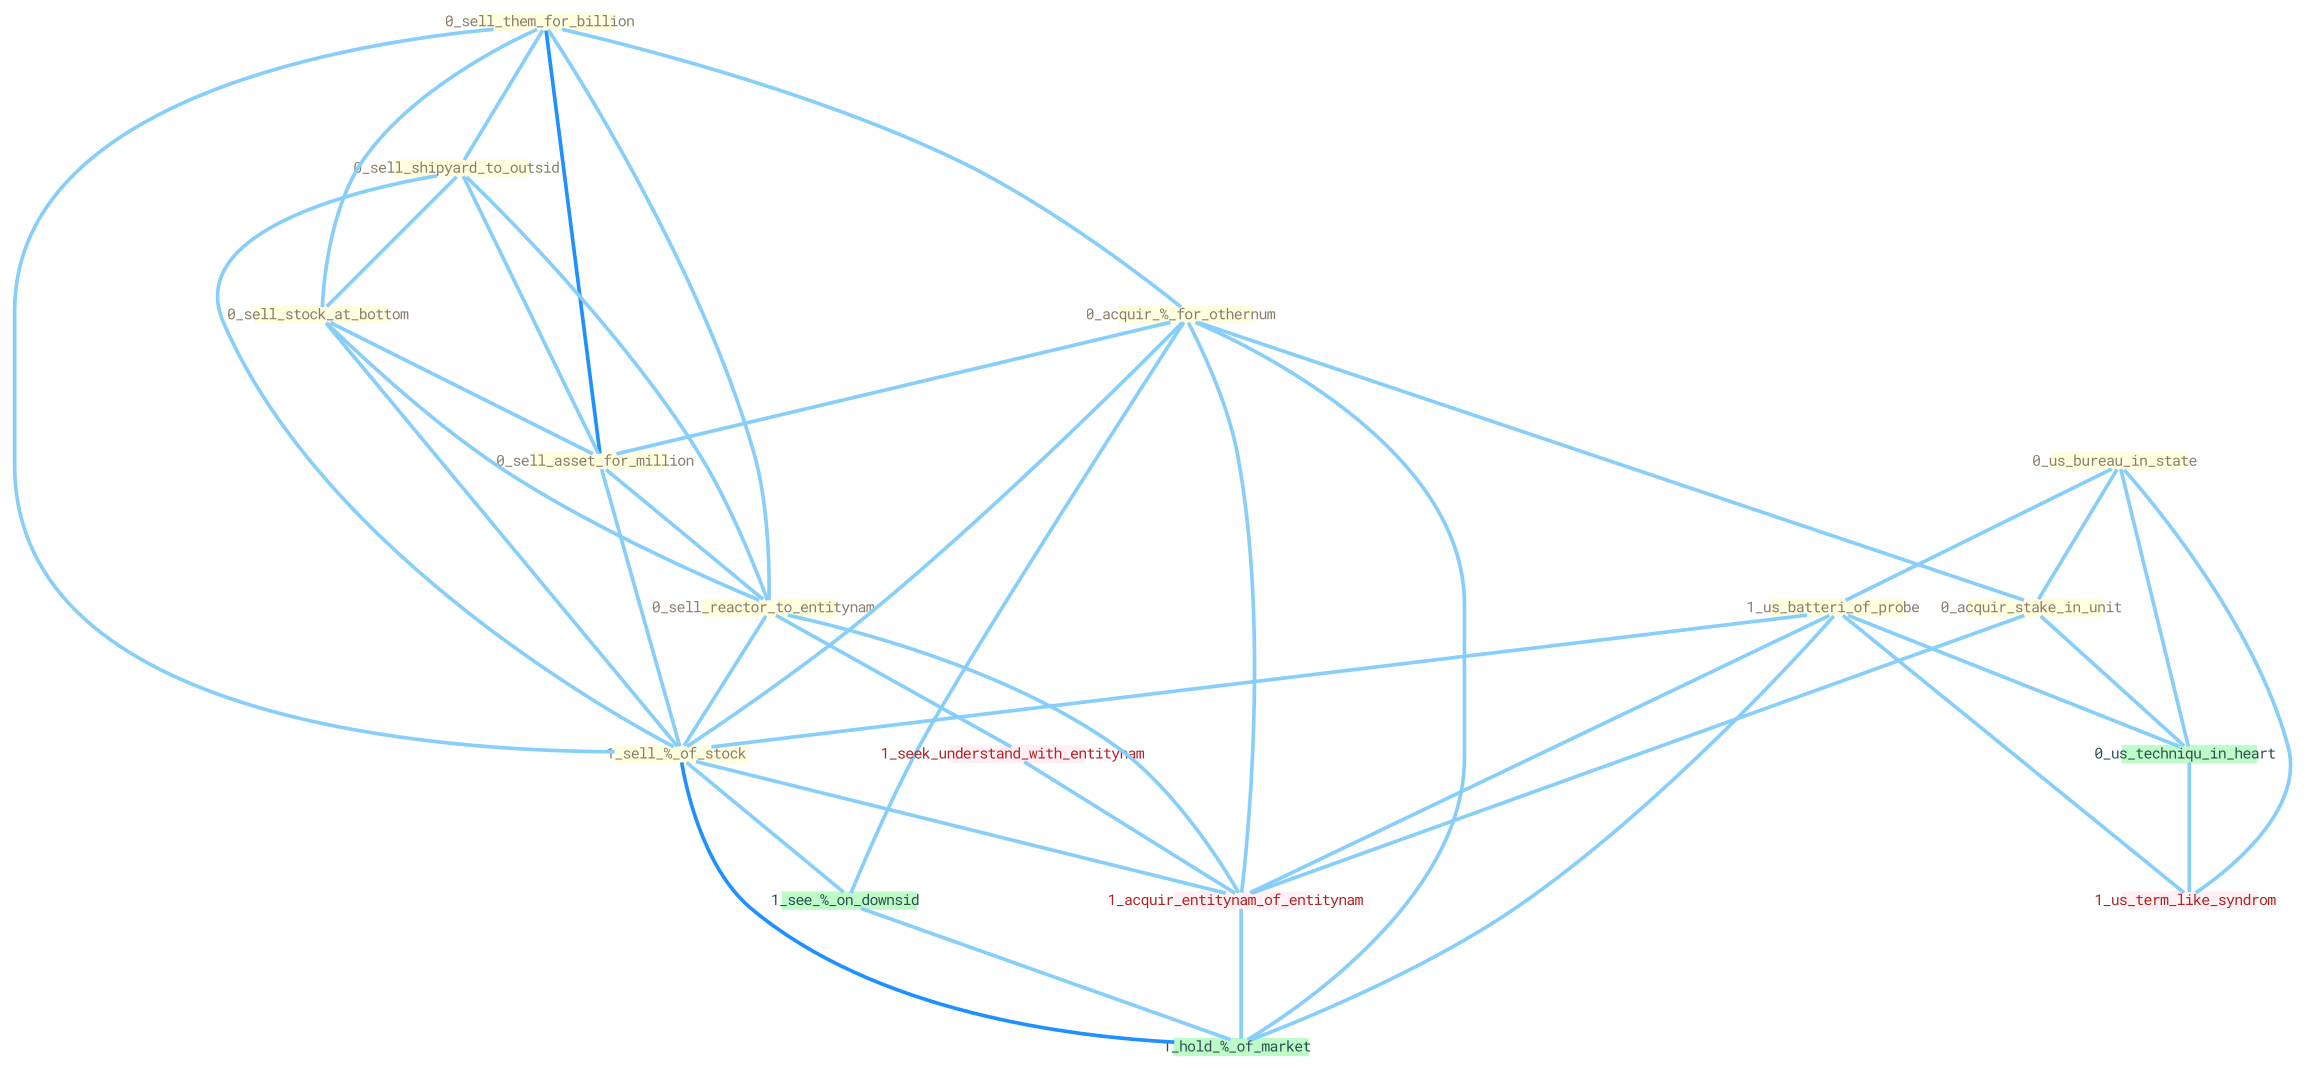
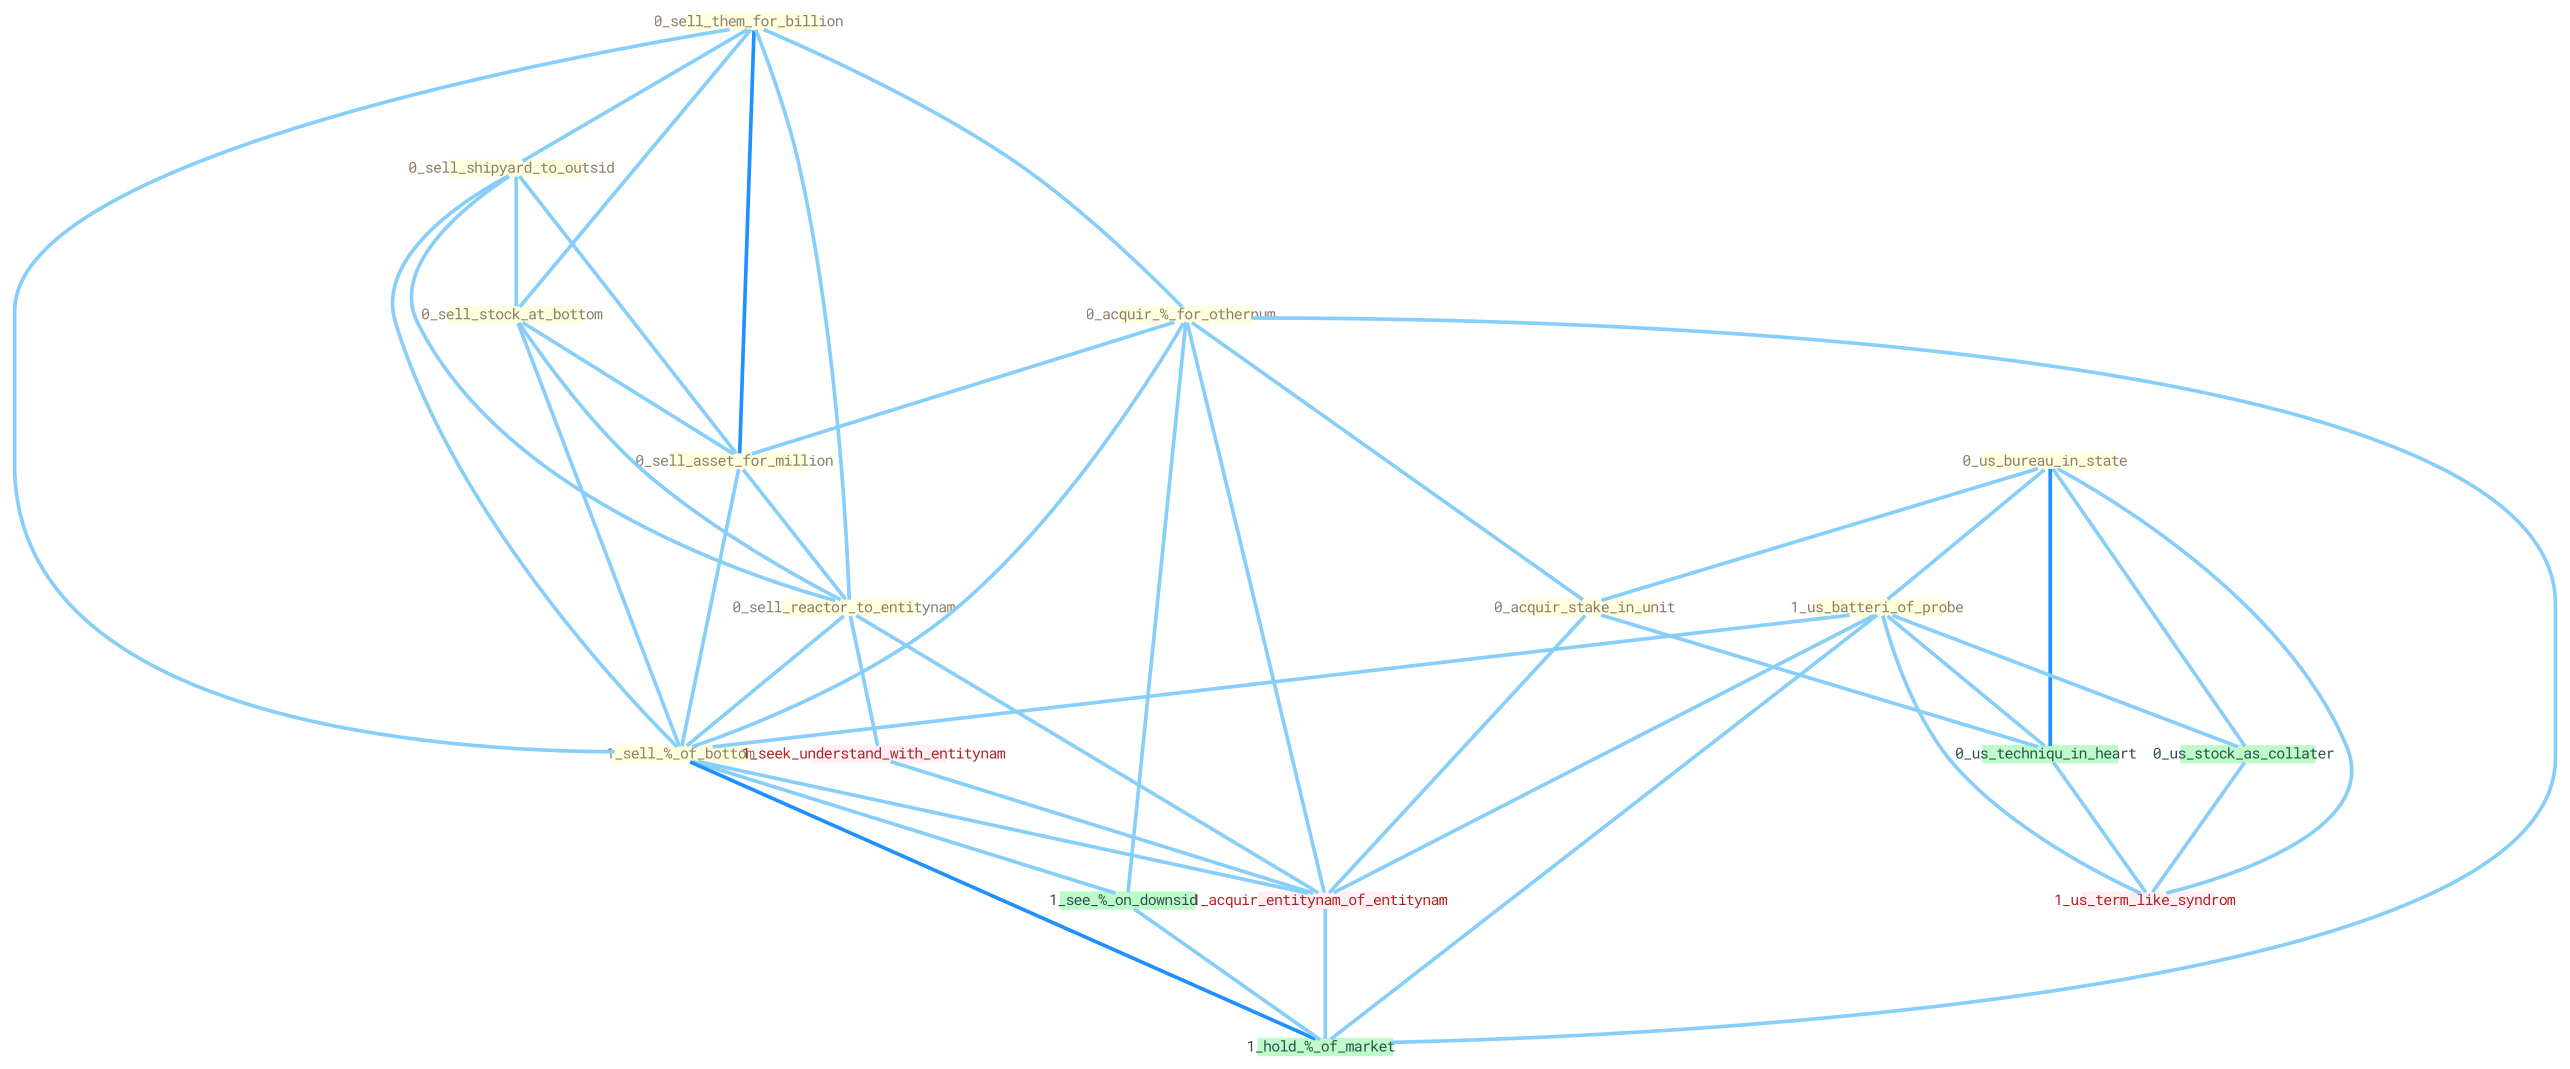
(2155, 608) -> (2050, 608)
(681, 754) -> (681, 754)
none -> (2248, 754)
